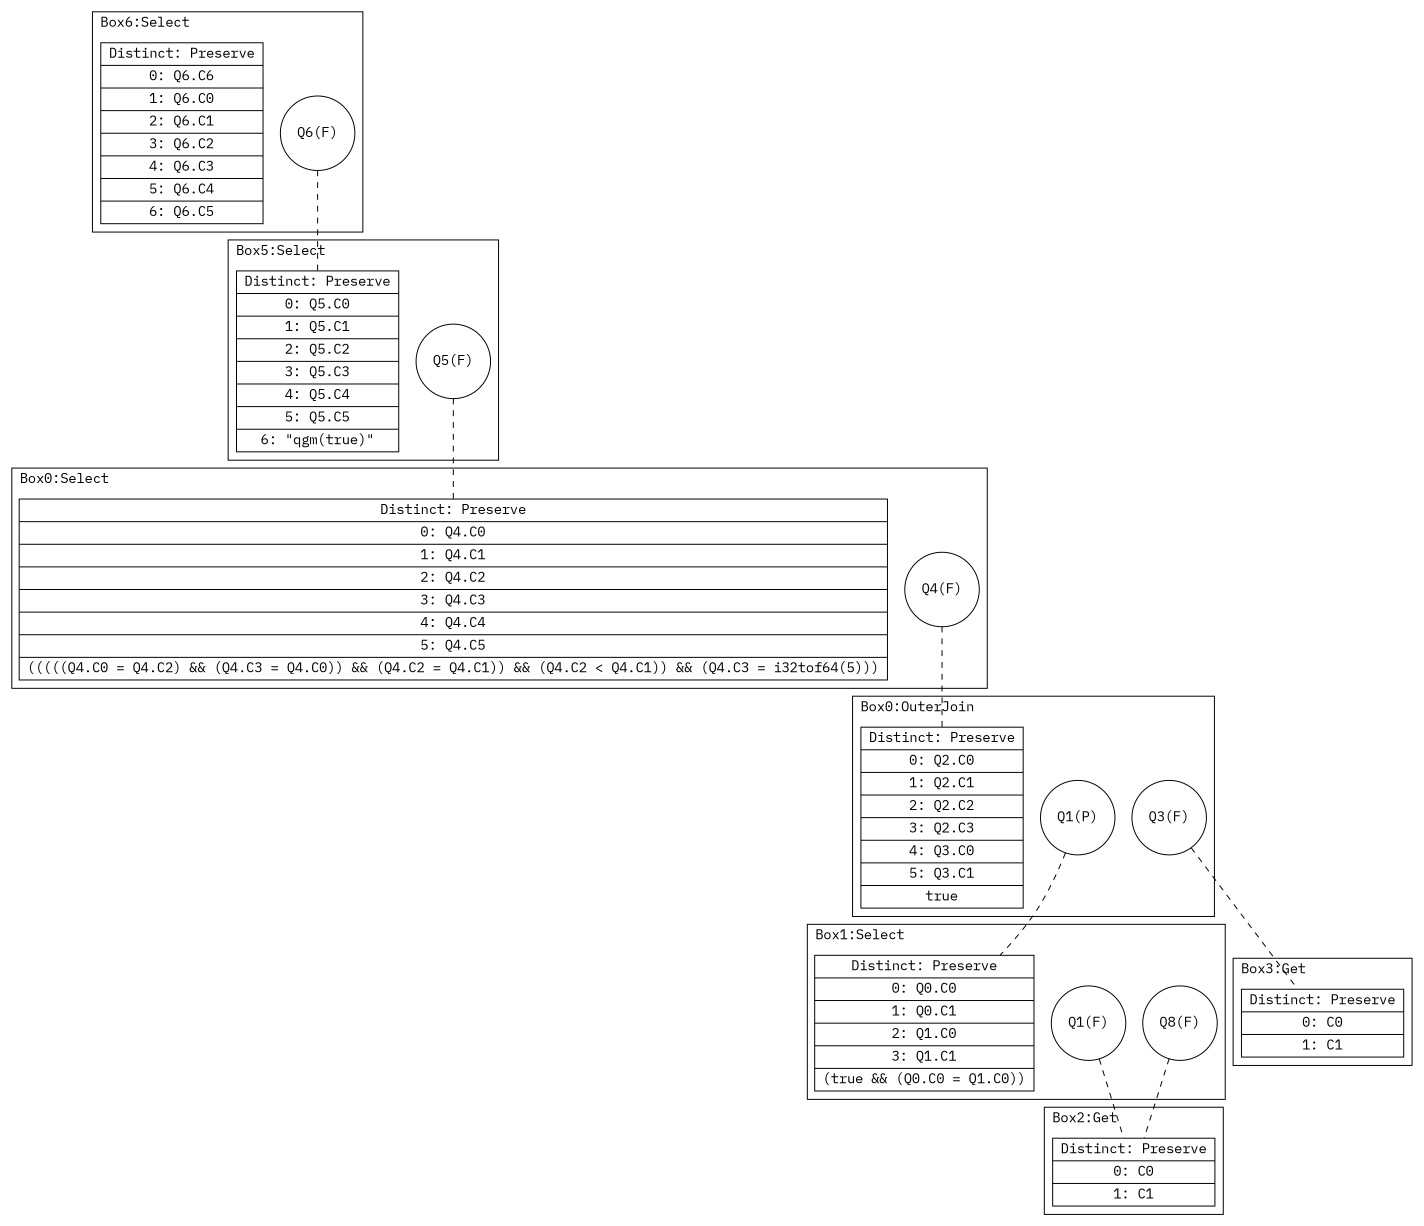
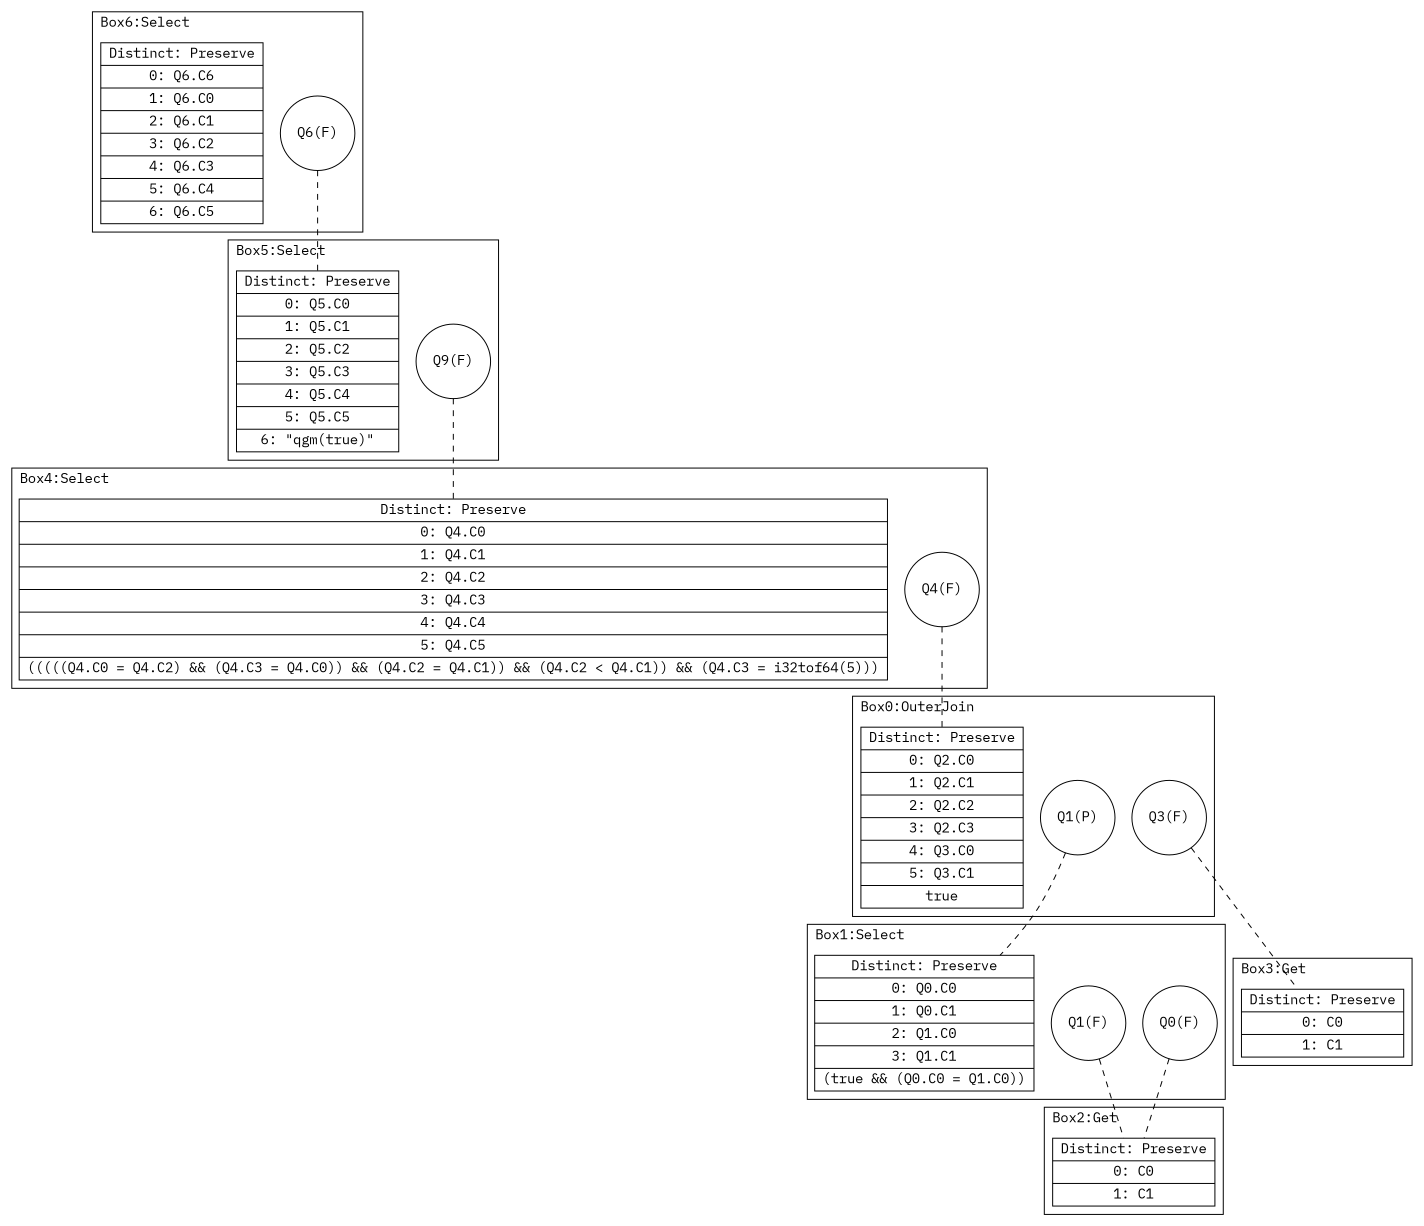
(453, 361) -> (453, 361)
(64, 479) -> (64, 479)
(1180, 1023) -> (1180, 1023)
